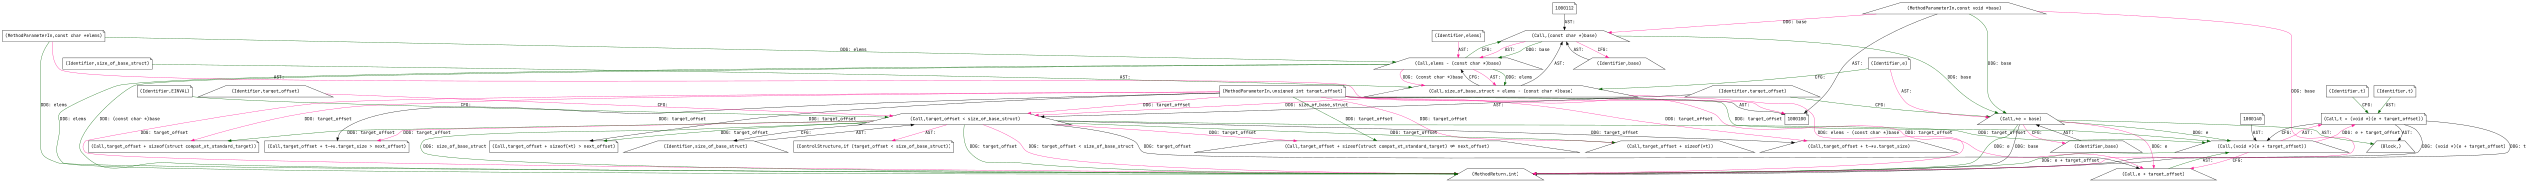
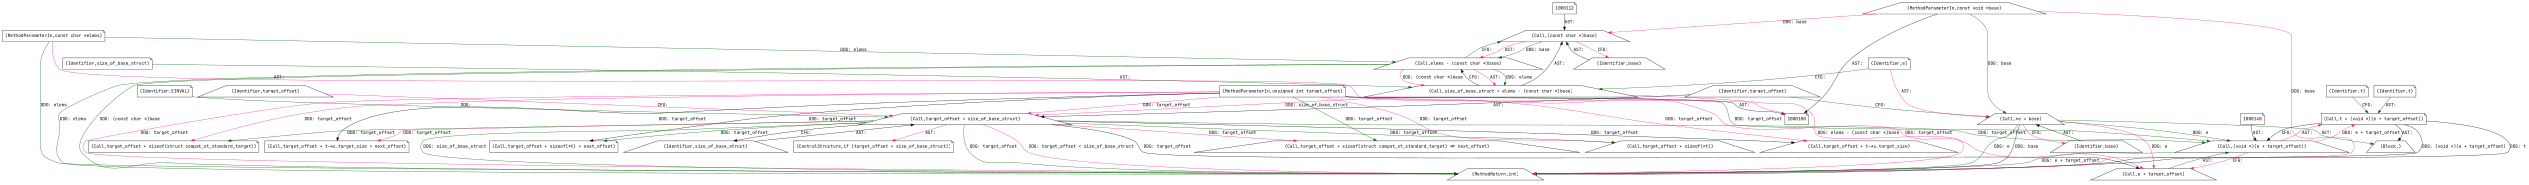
(1458, 36) -> none
(1815, 43) -> none
(467, 105) -> (467, 105)
